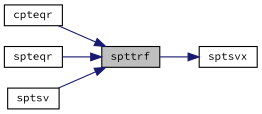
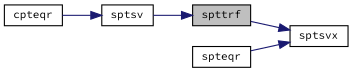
(77, 34) -> (77, 15)
(77, 57) -> (265, 48)
